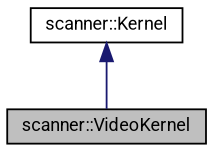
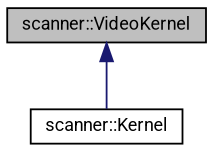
(107, 85) -> (107, 85)
